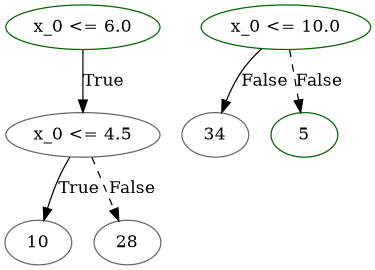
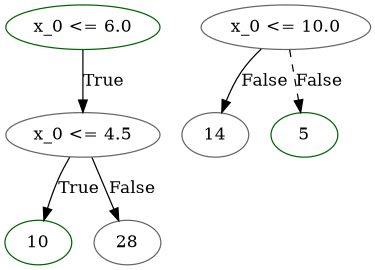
(286, 27) -> (286, 27)
(215, 135) -> (215, 135)
(103, 183) -> (103, 183)
(38, 243) -> (38, 243)
